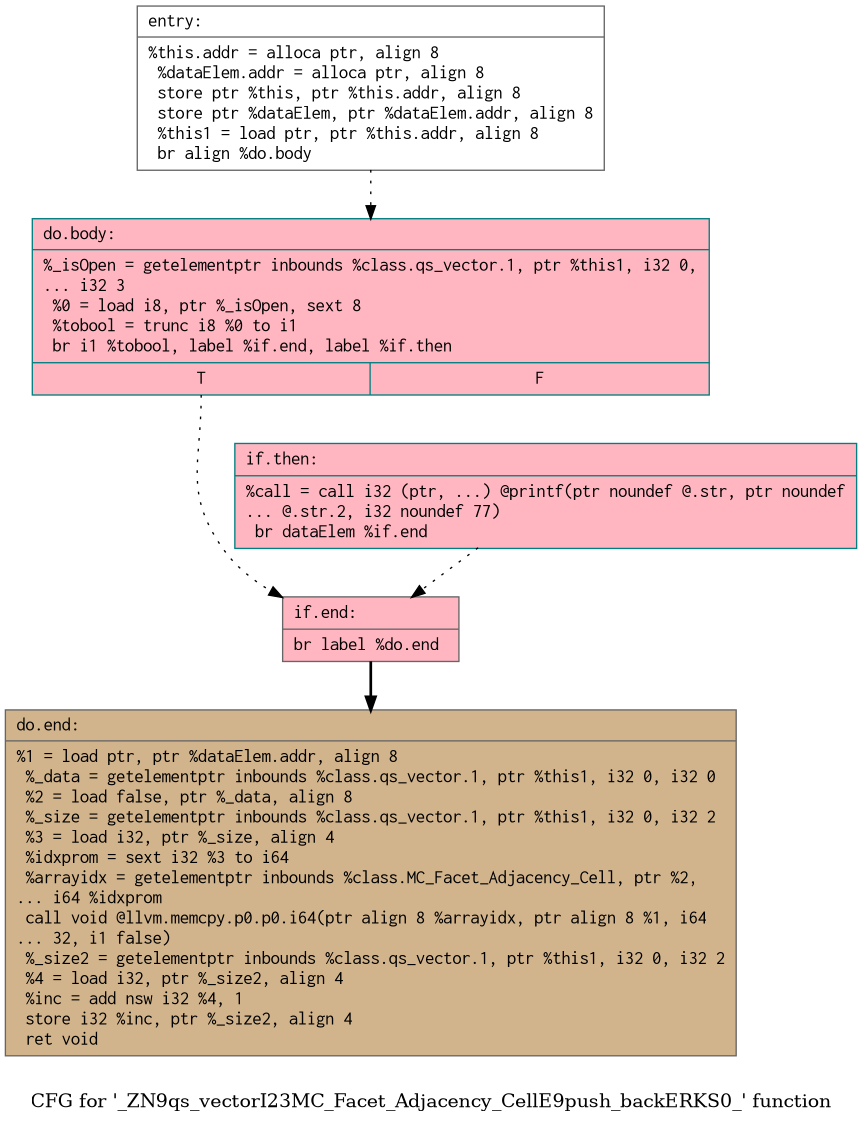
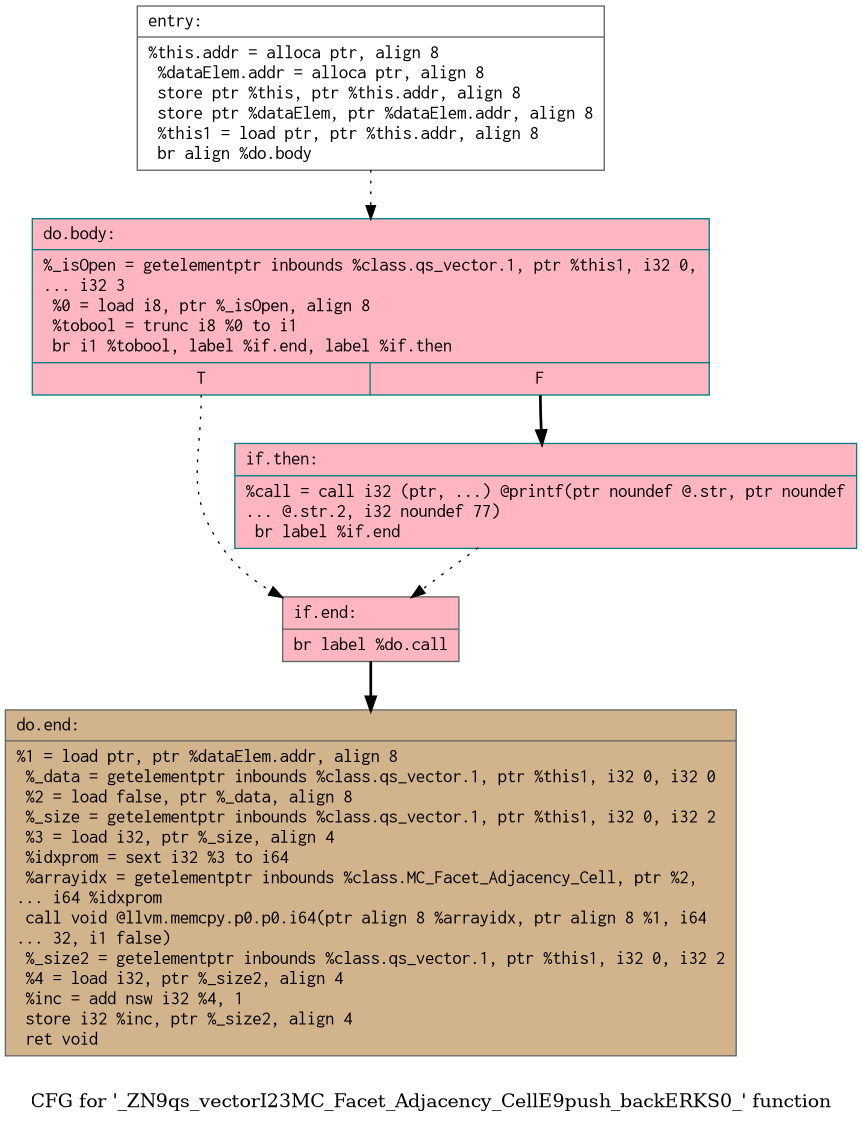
(203, 306) -> (207, 306)
none -> (541, 413)
(337, 532) -> (323, 532)
(367, 645) -> (371, 645)
